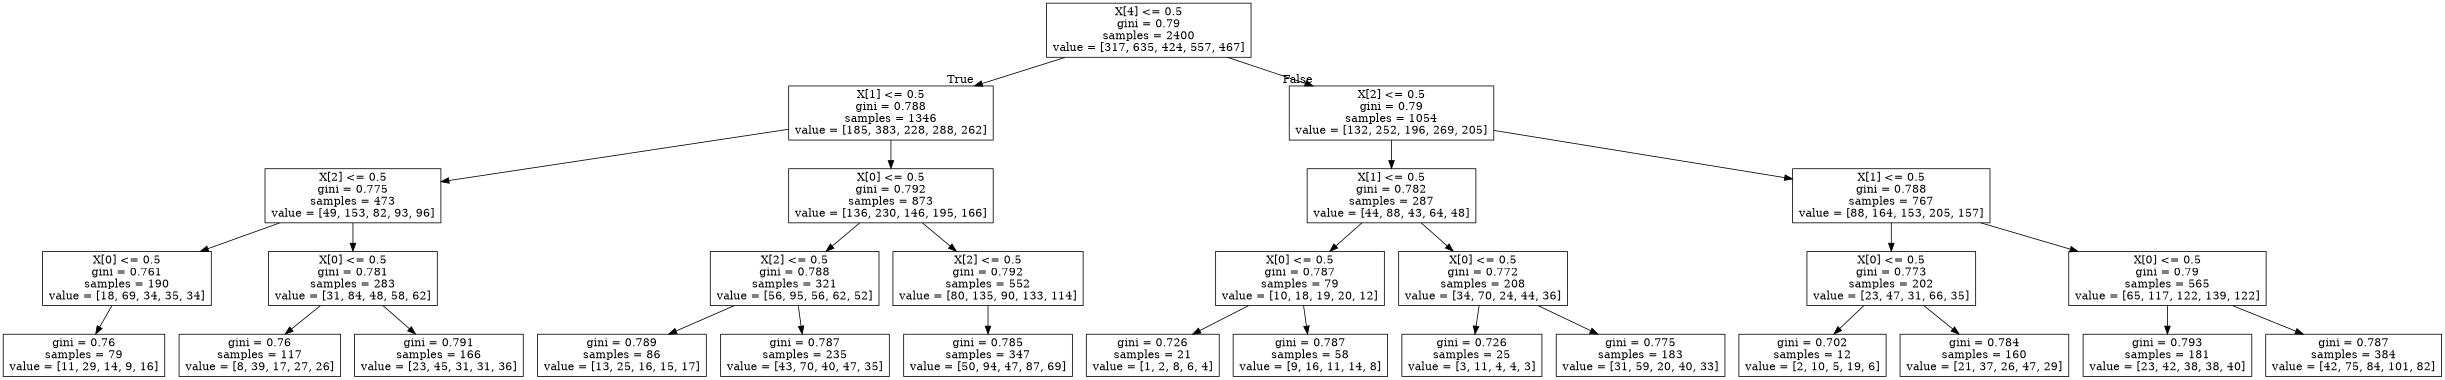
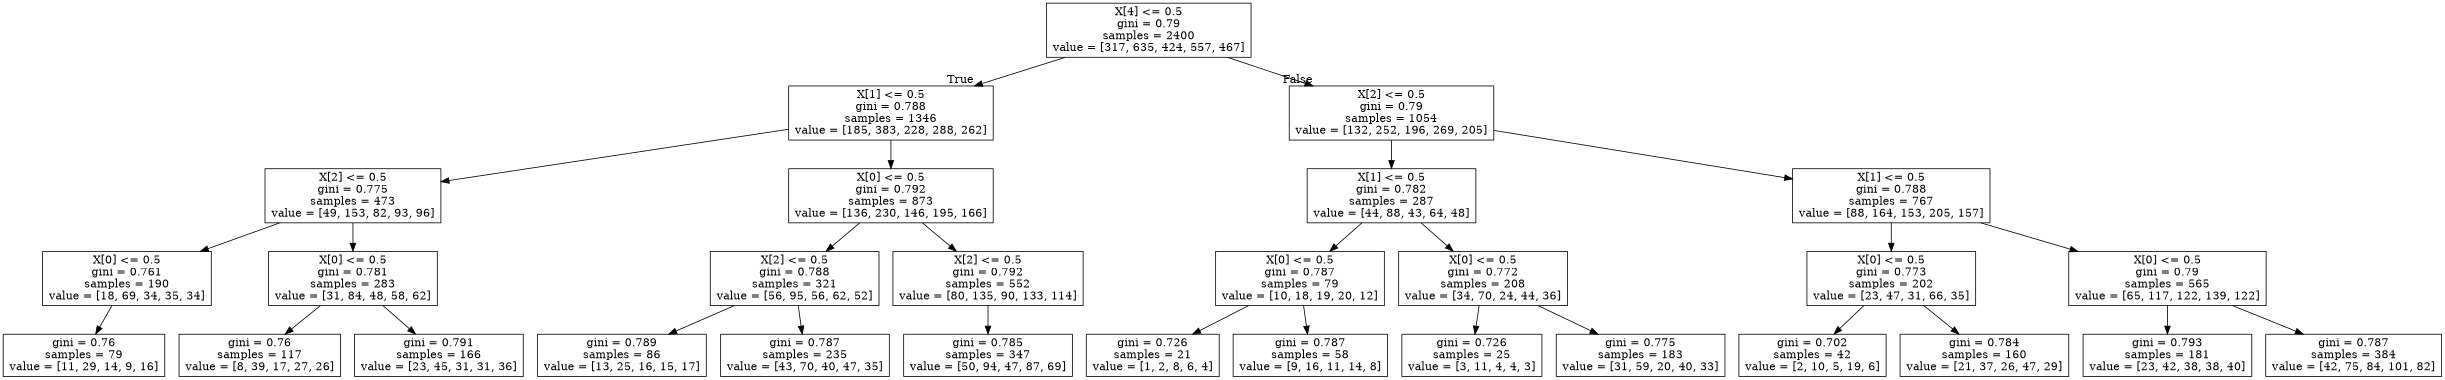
(1813, 355) -> (1813, 355)
